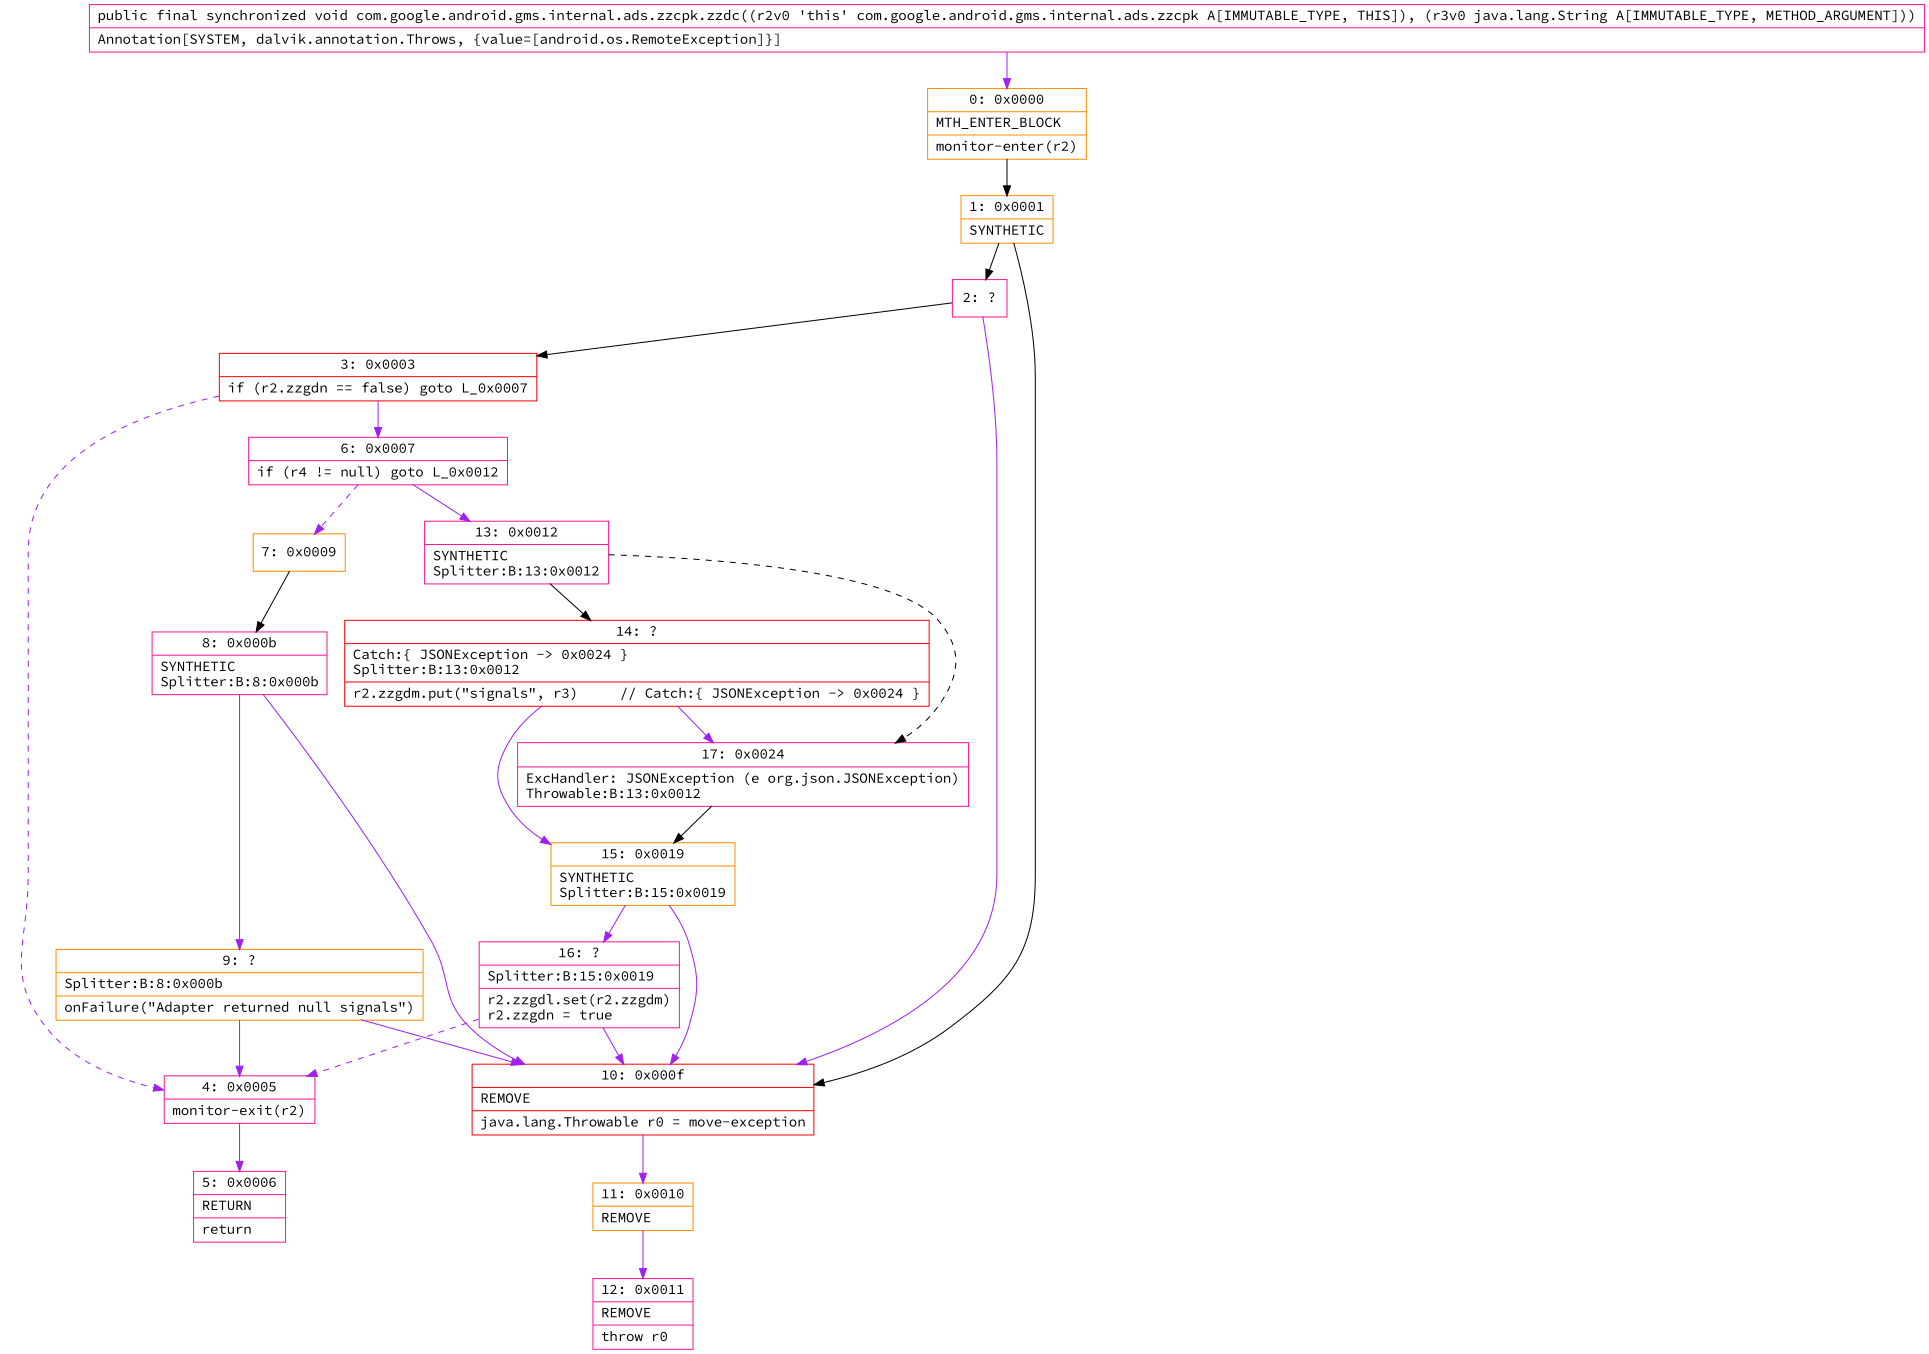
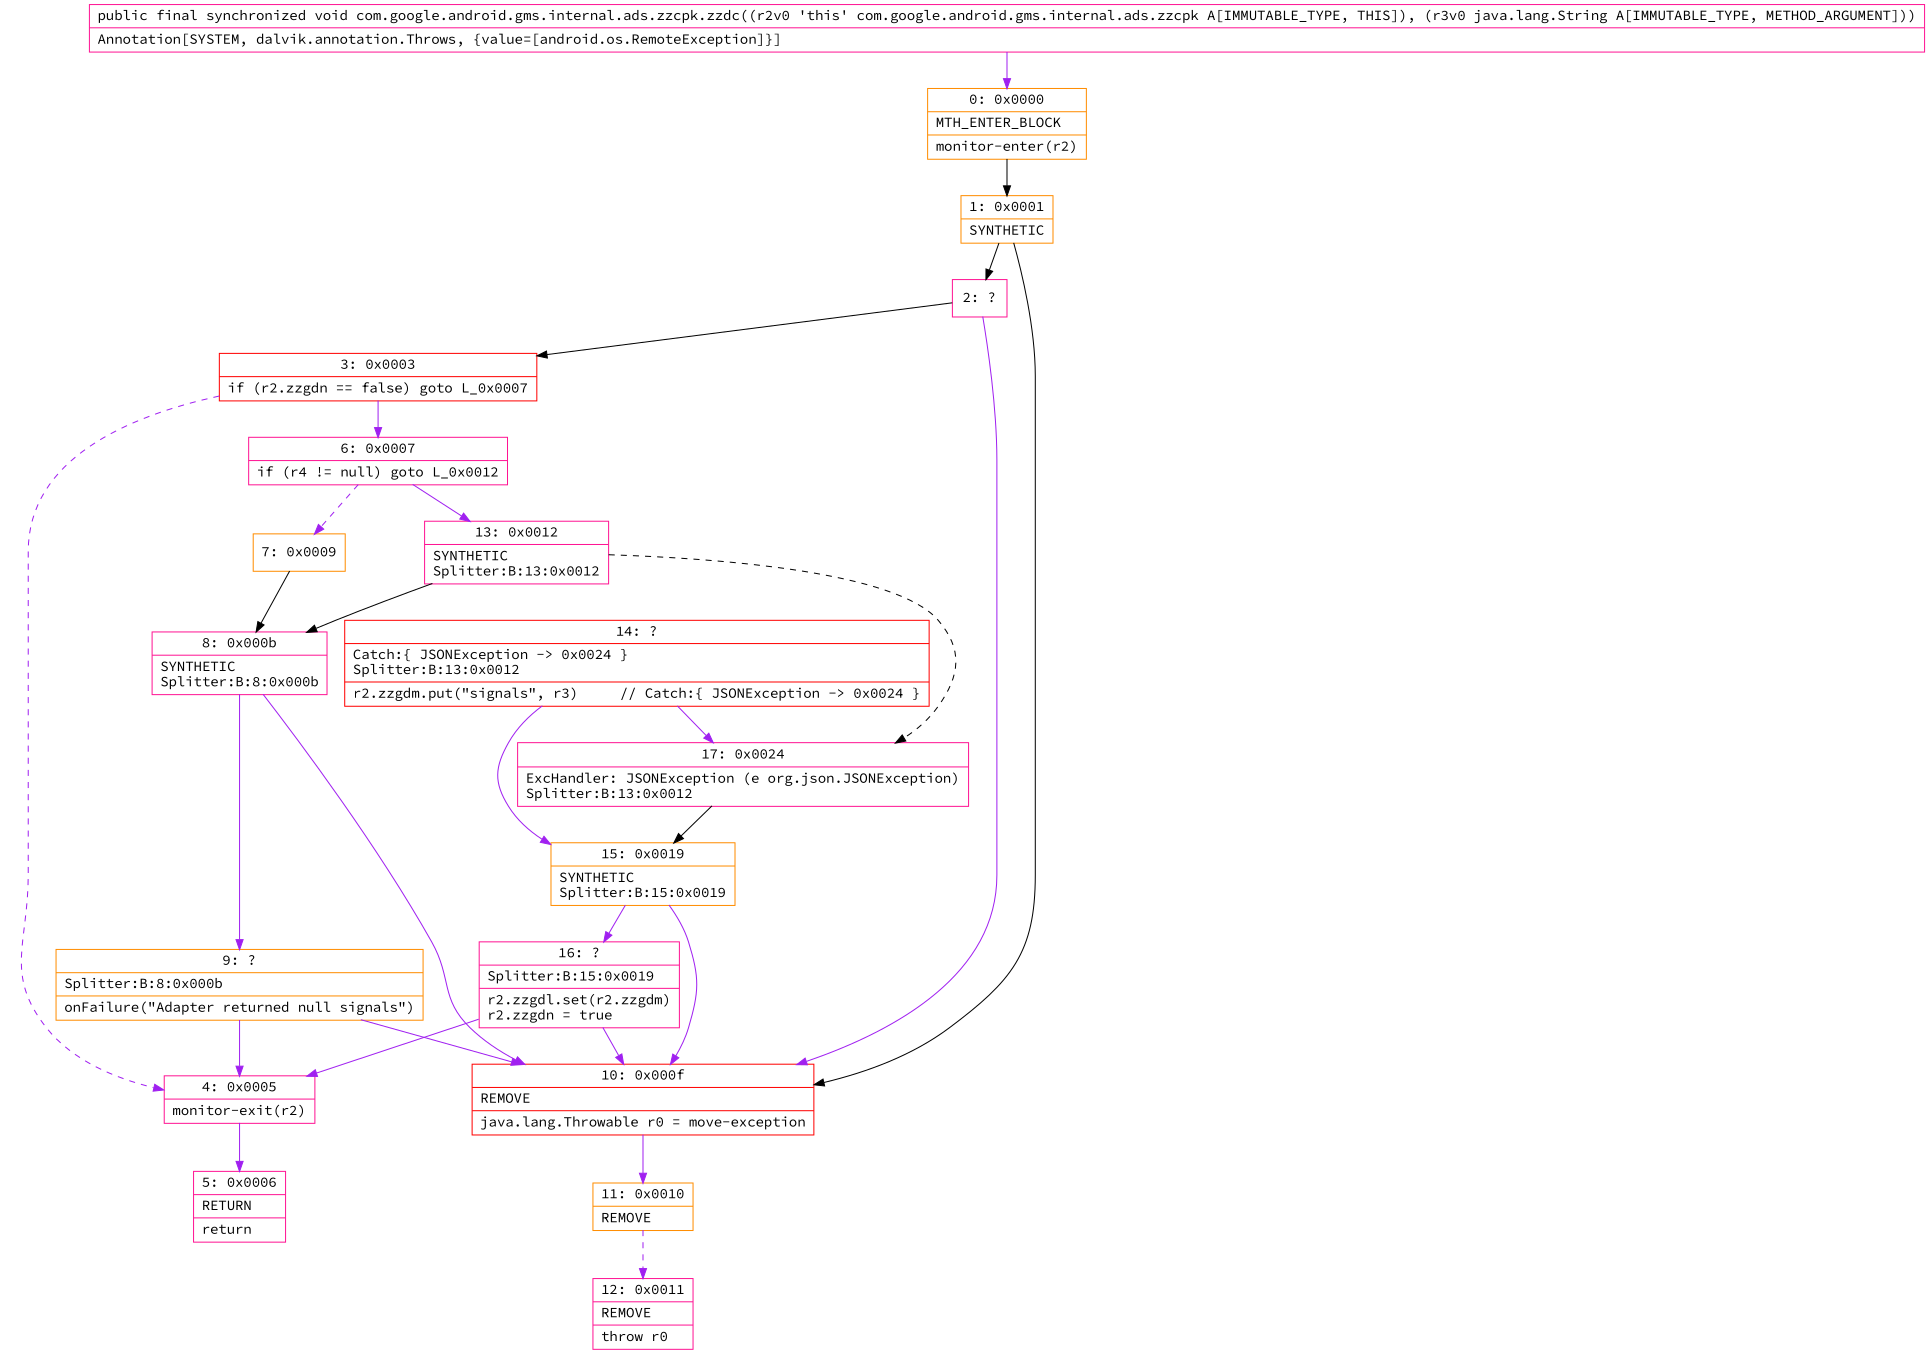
(566, 599) -> (374, 605)
(614, 794) -> (610, 794)
(398, 1046) -> (398, 1046)
(643, 1249) -> (643, 1249)
